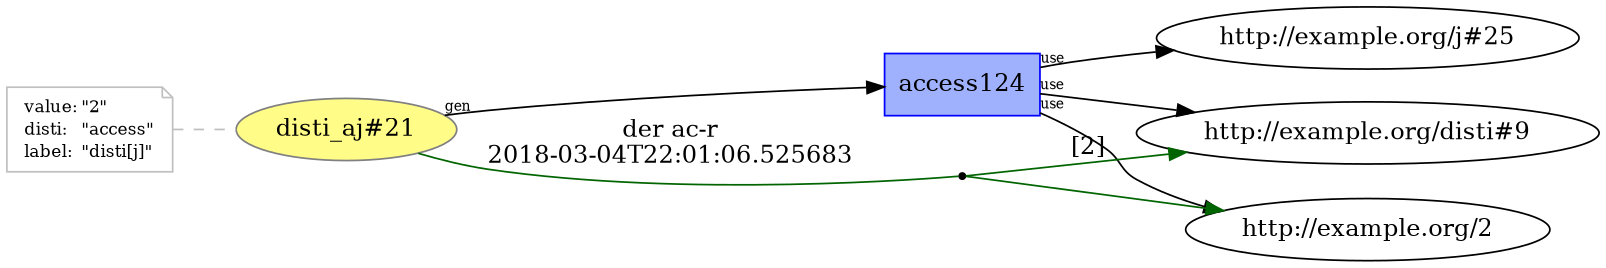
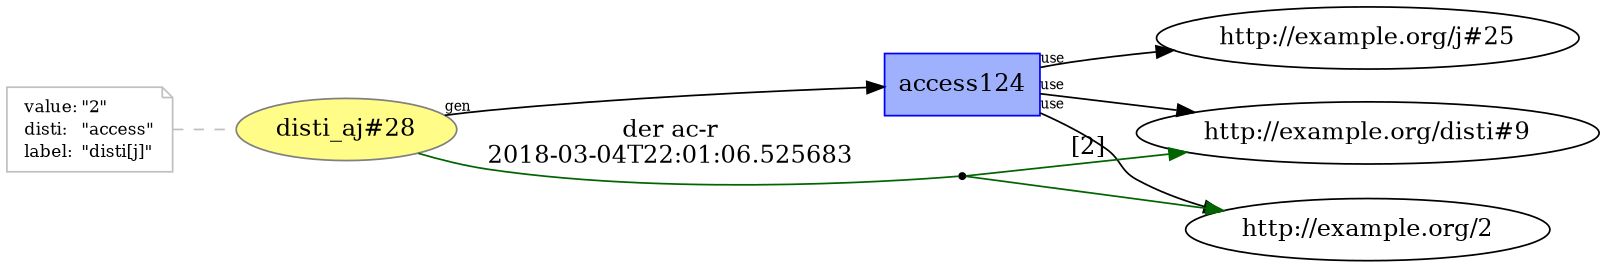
(346, 129) -> (346, 129)
